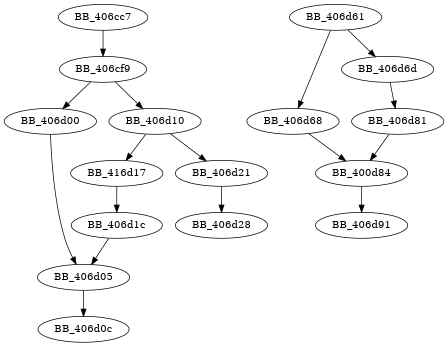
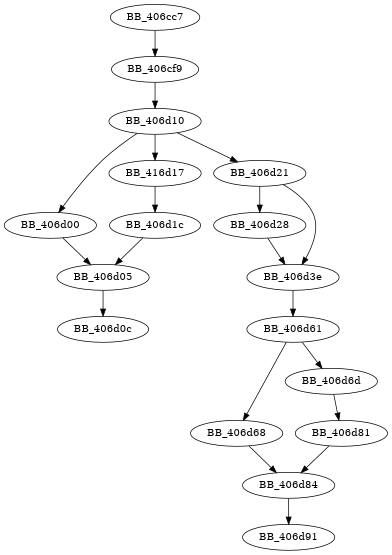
(79, 93) -> (96, 166)
(362, 173) -> (289, 485)
none -> (293, 277)
